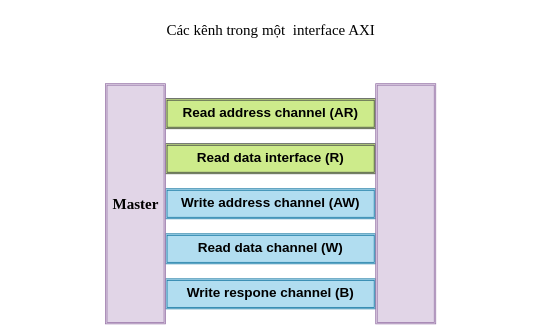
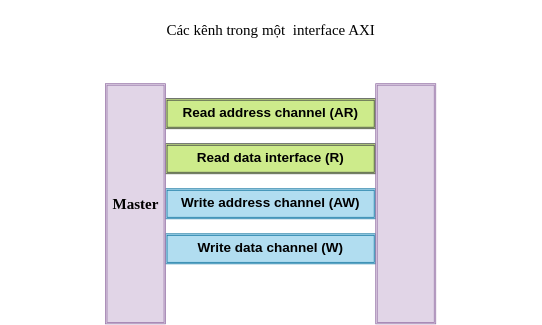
(270, 248) -> (270, 248)
(270, 294) -> none
